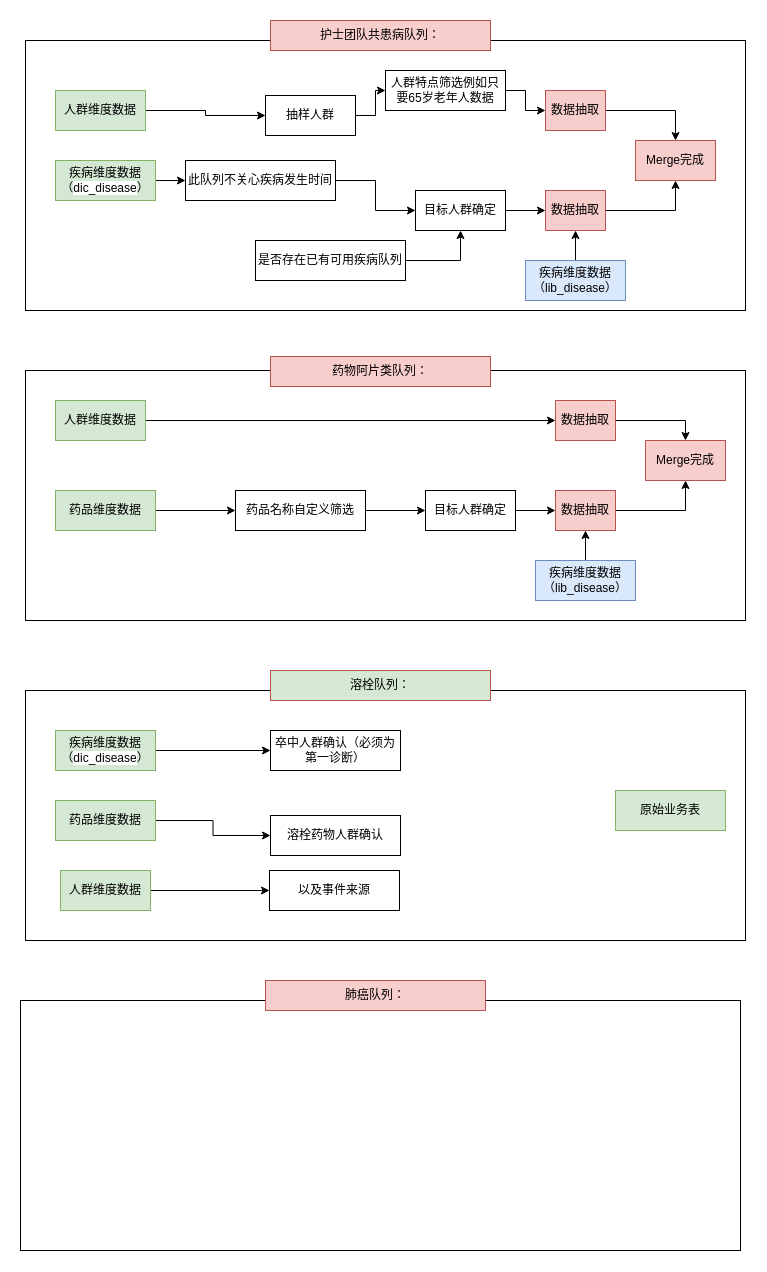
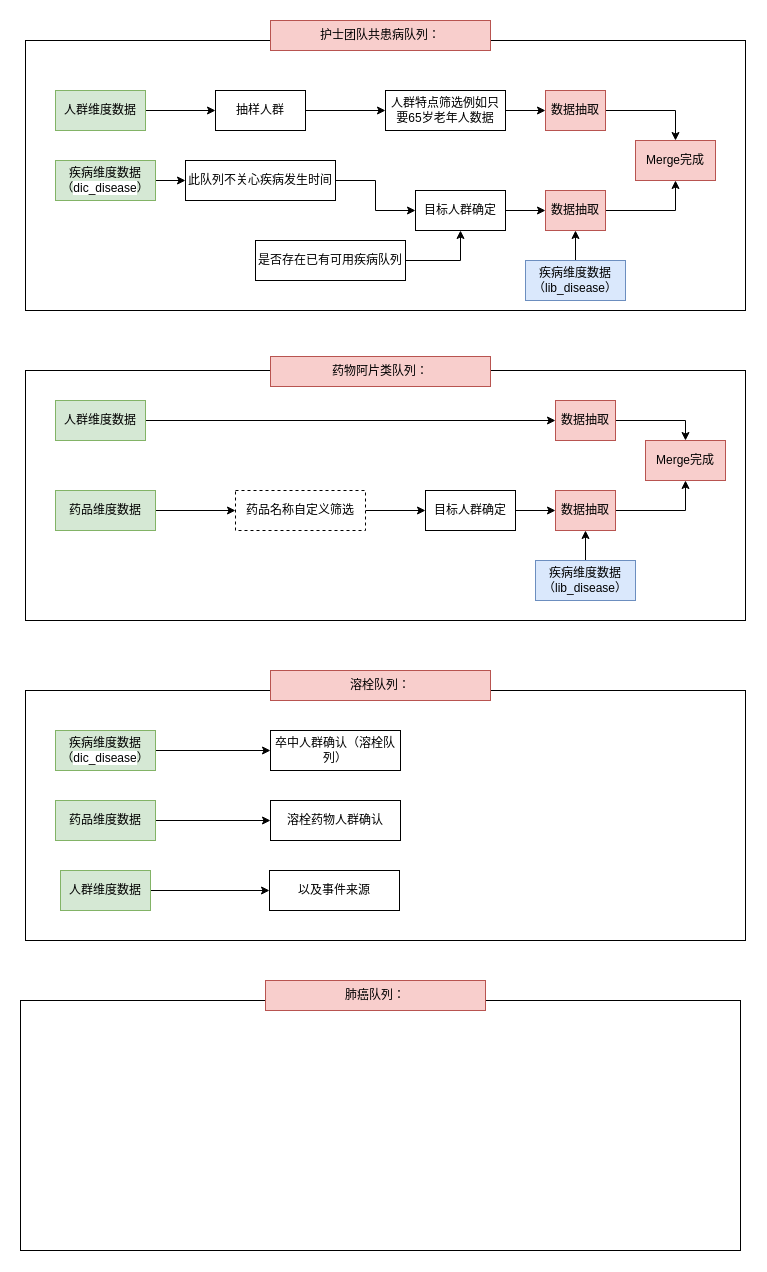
(446, 91) -> (446, 111)
(311, 116) -> (261, 111)
(301, 511) -> (301, 511)
(381, 686) -> (381, 686)
(336, 751) -> (336, 751)
(671, 811) -> none
(336, 836) -> (336, 821)
